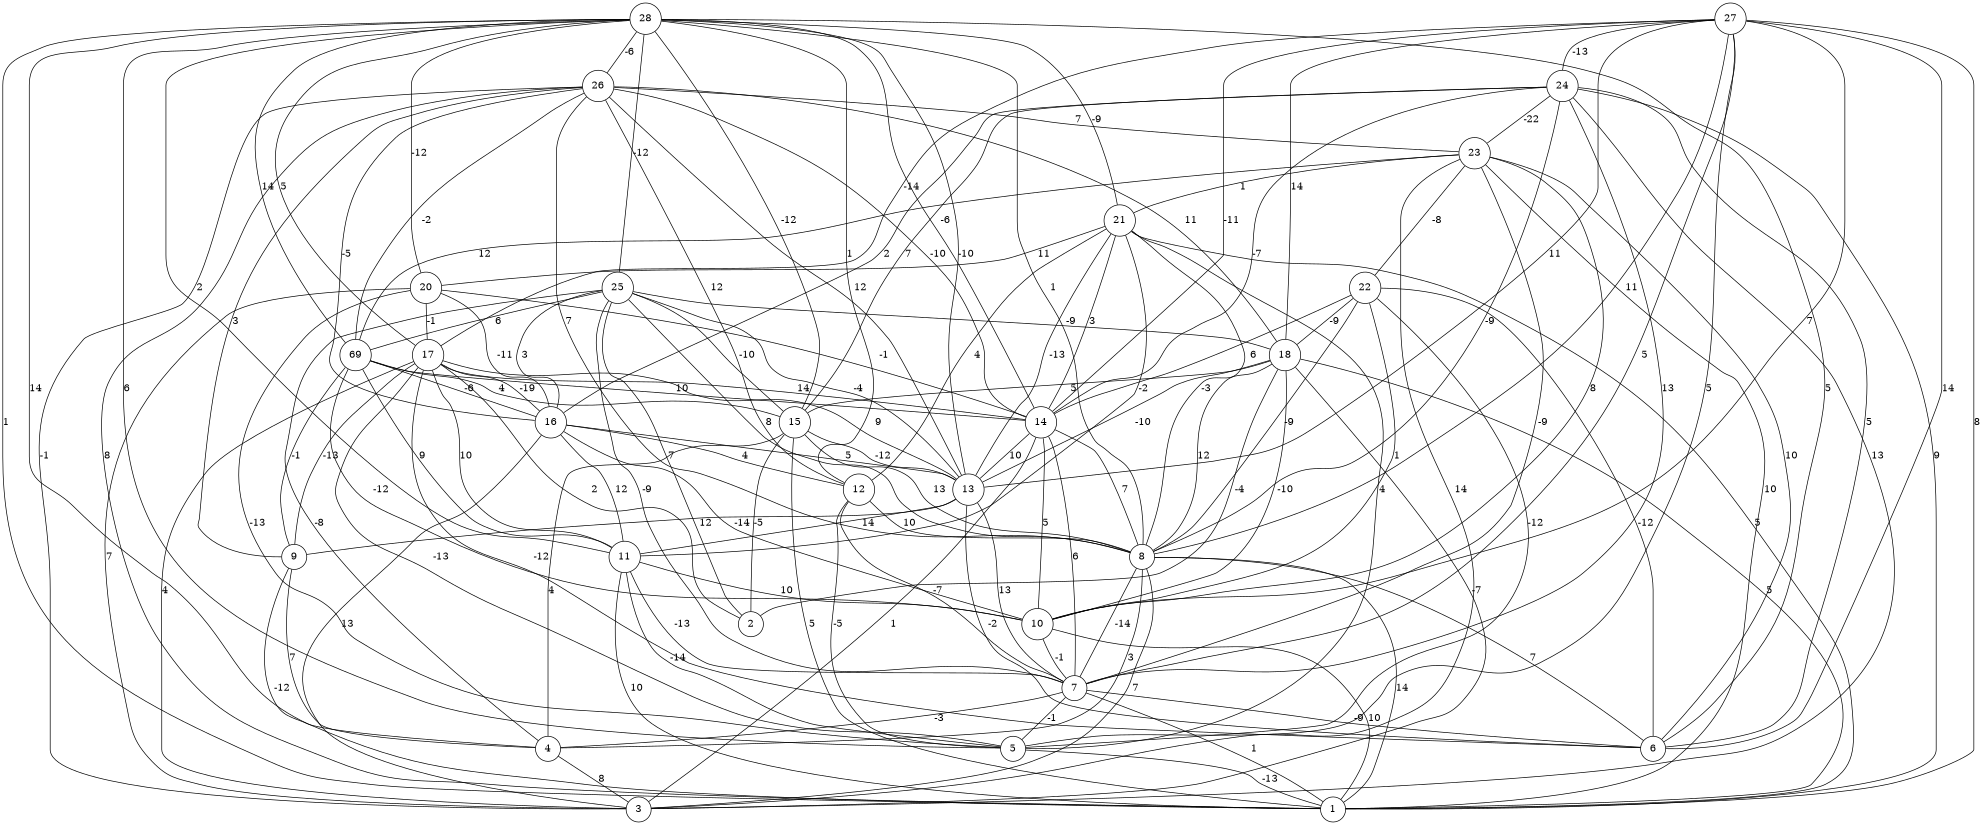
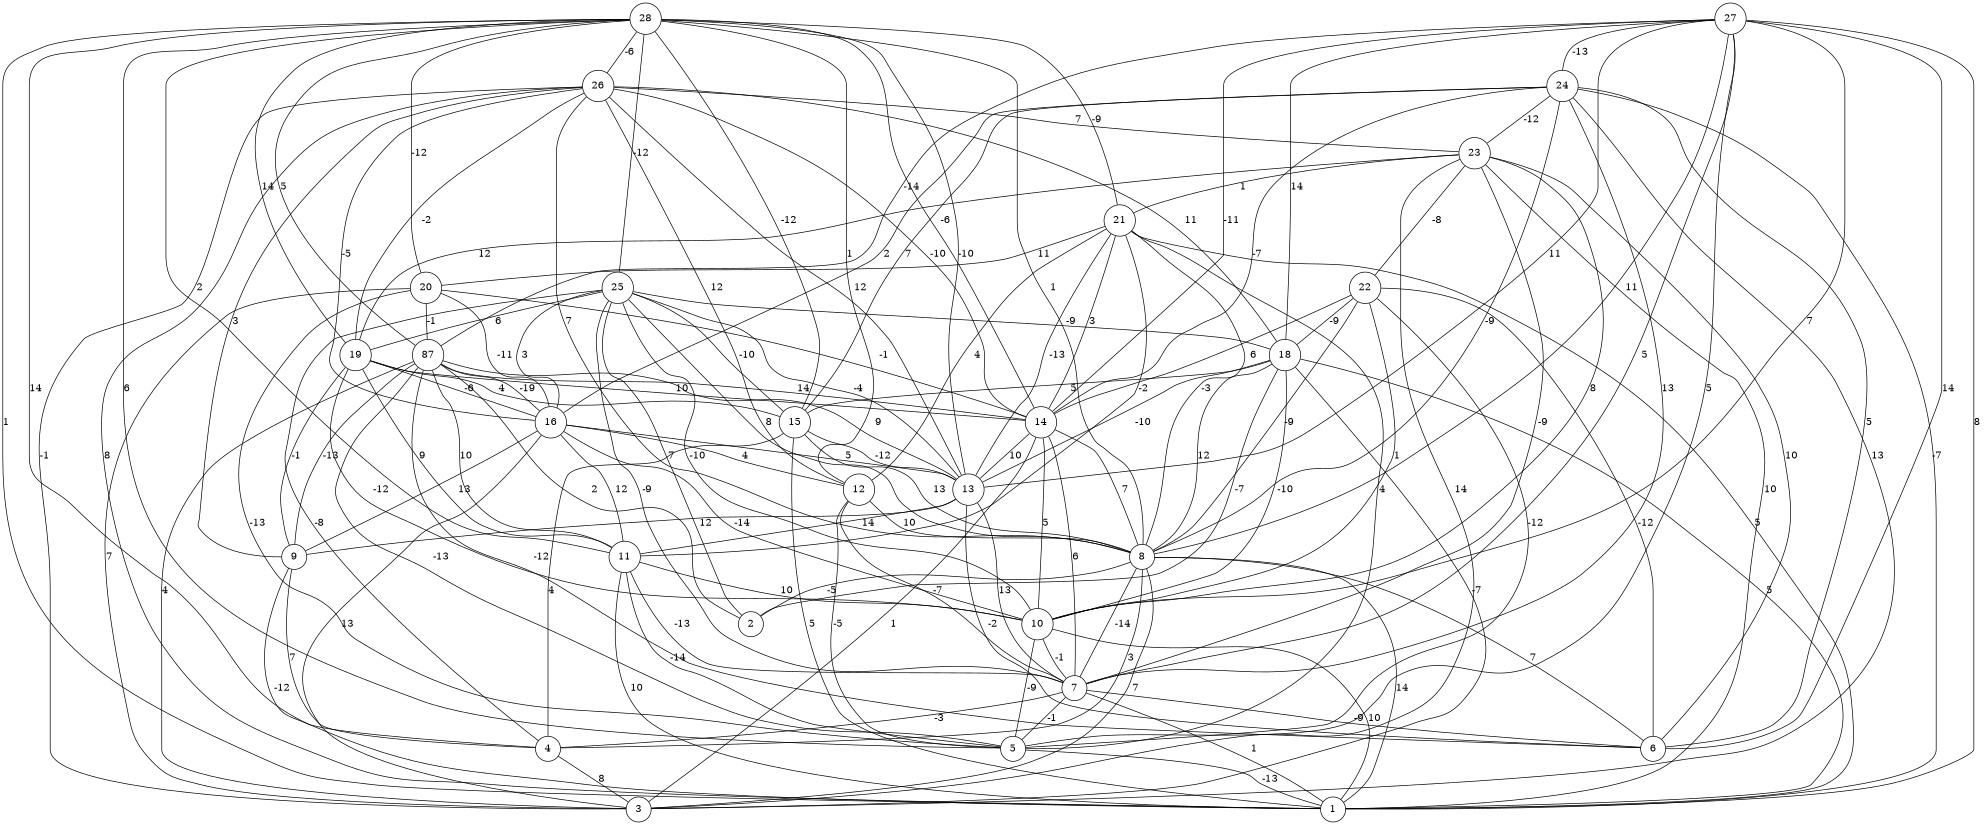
(1540, 62) -> none
(1531, 120) -> (1531, 120)
(356, 355) -> (356, 355)
(428, 355) -> (428, 355)
(1937, 456) -> (1937, 456)
none -> (428, 490)
(1240, 490) -> (1240, 490)
none -> (753, 511)
(754, 524) -> (943, 576)
none -> (1025, 688)
